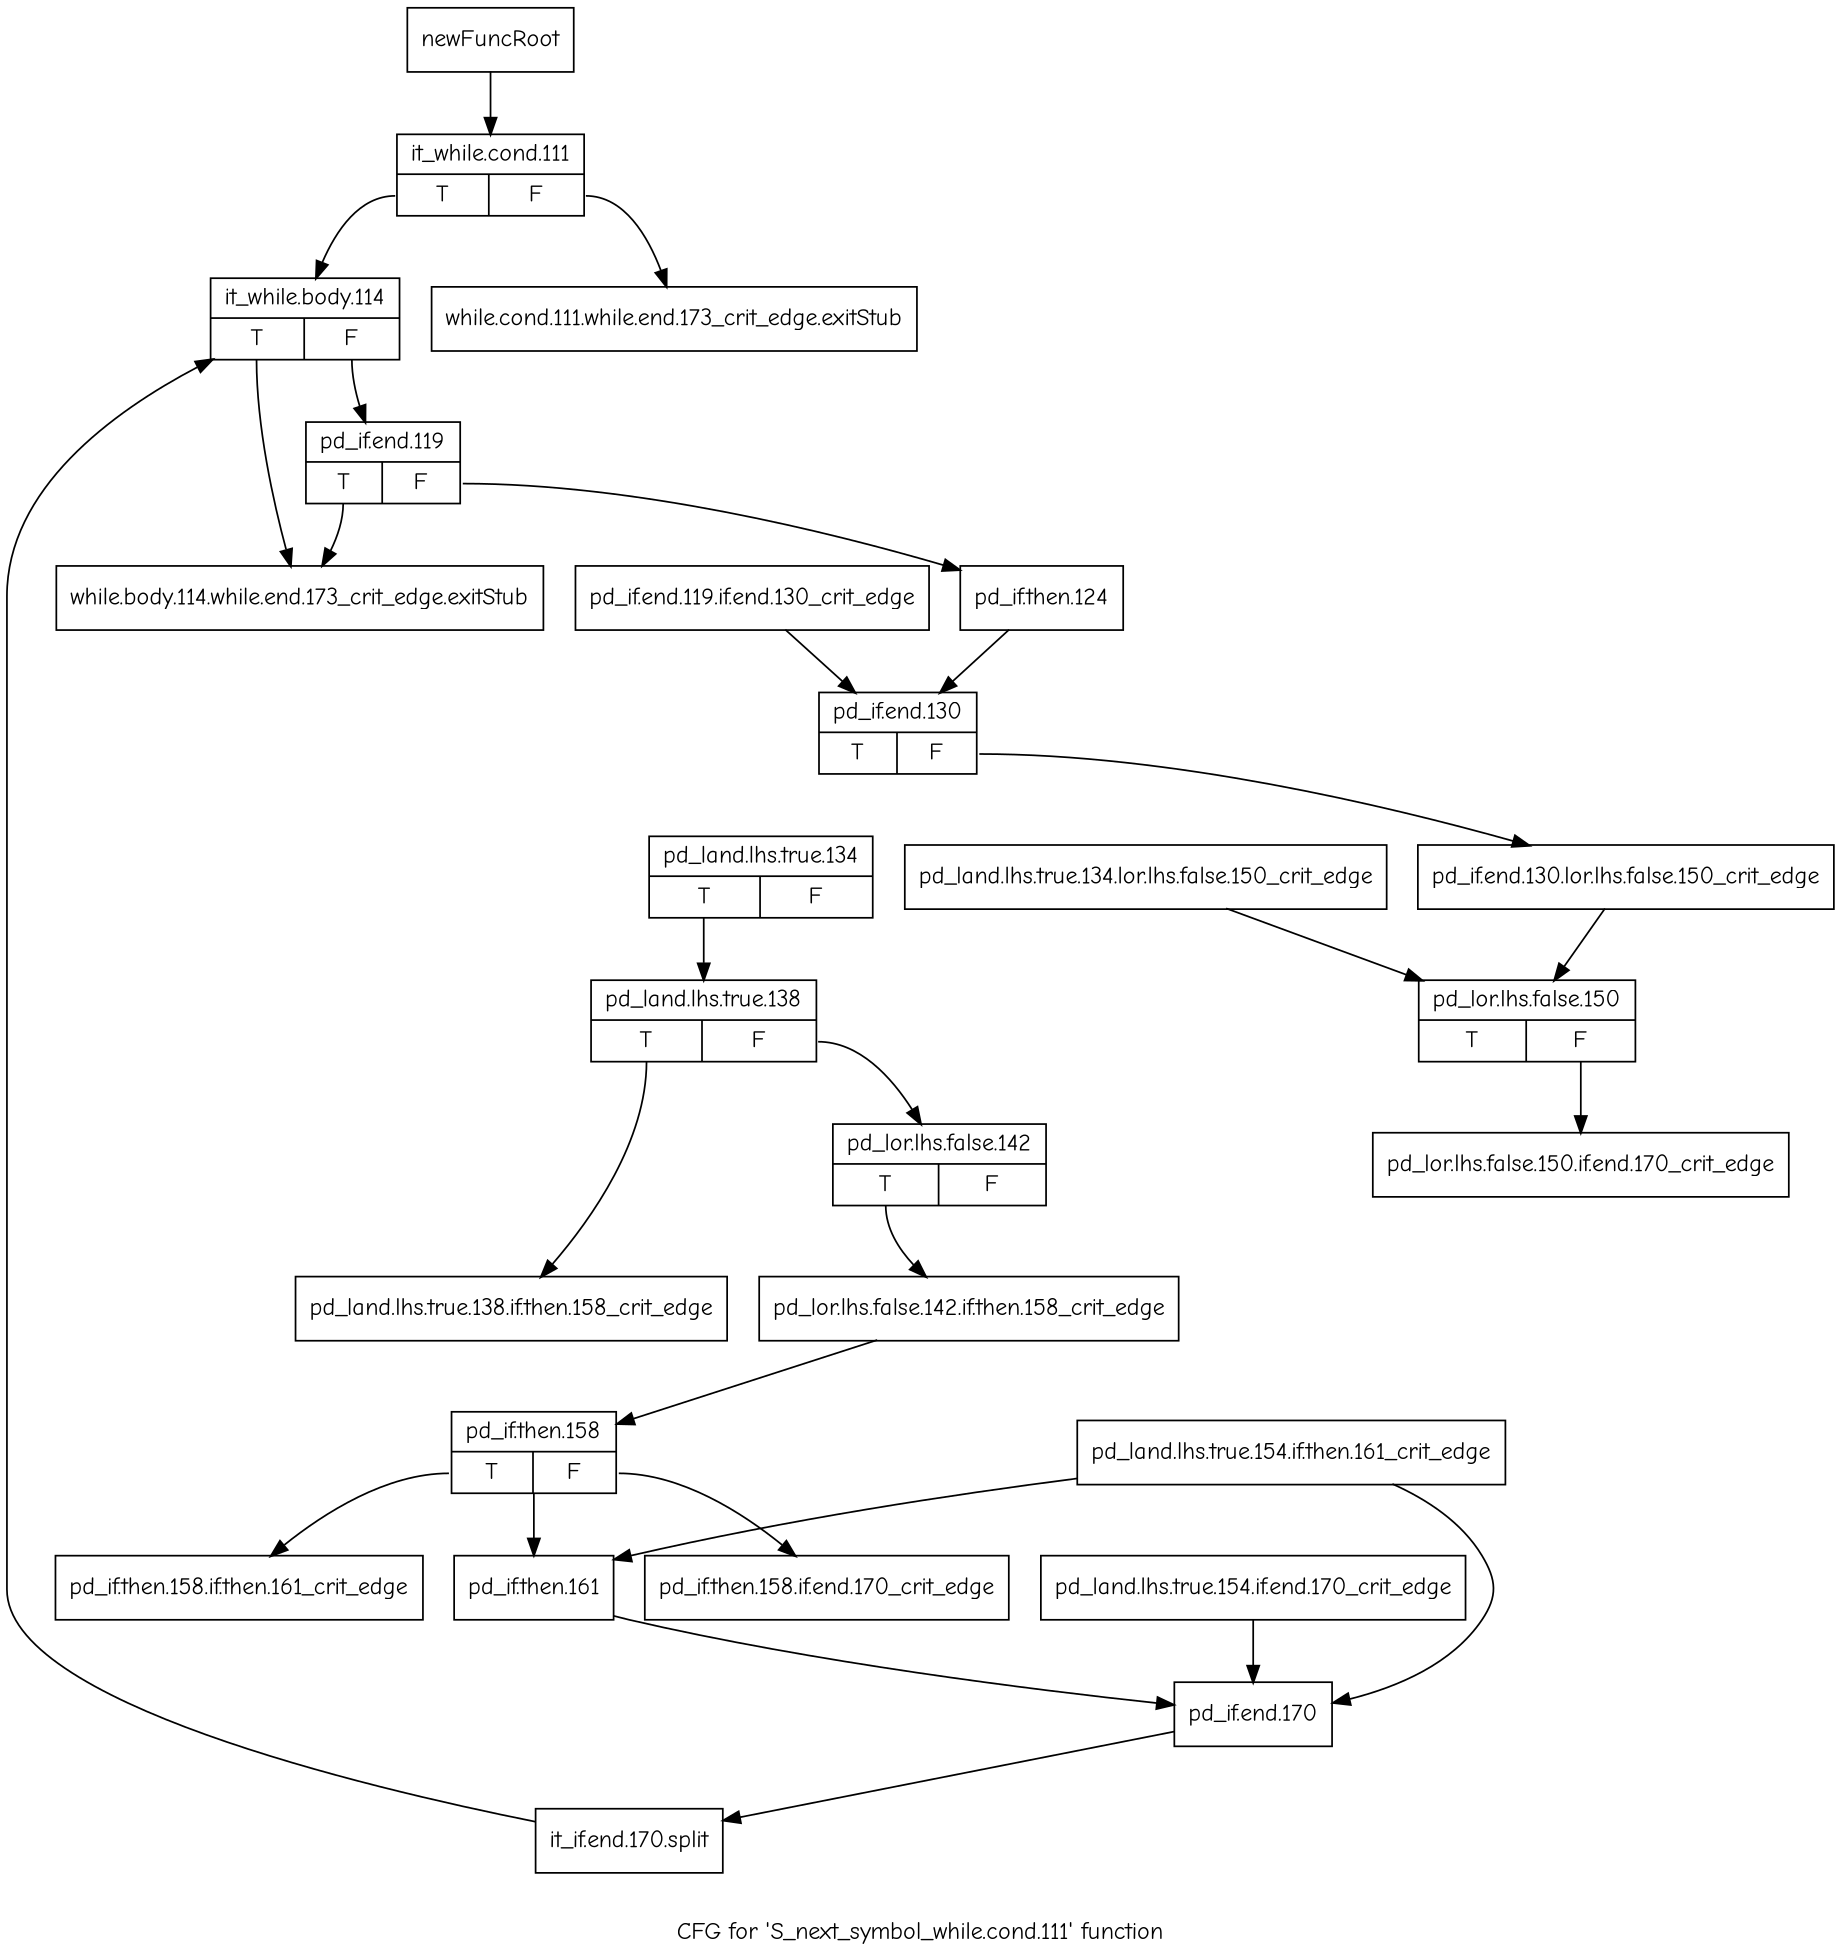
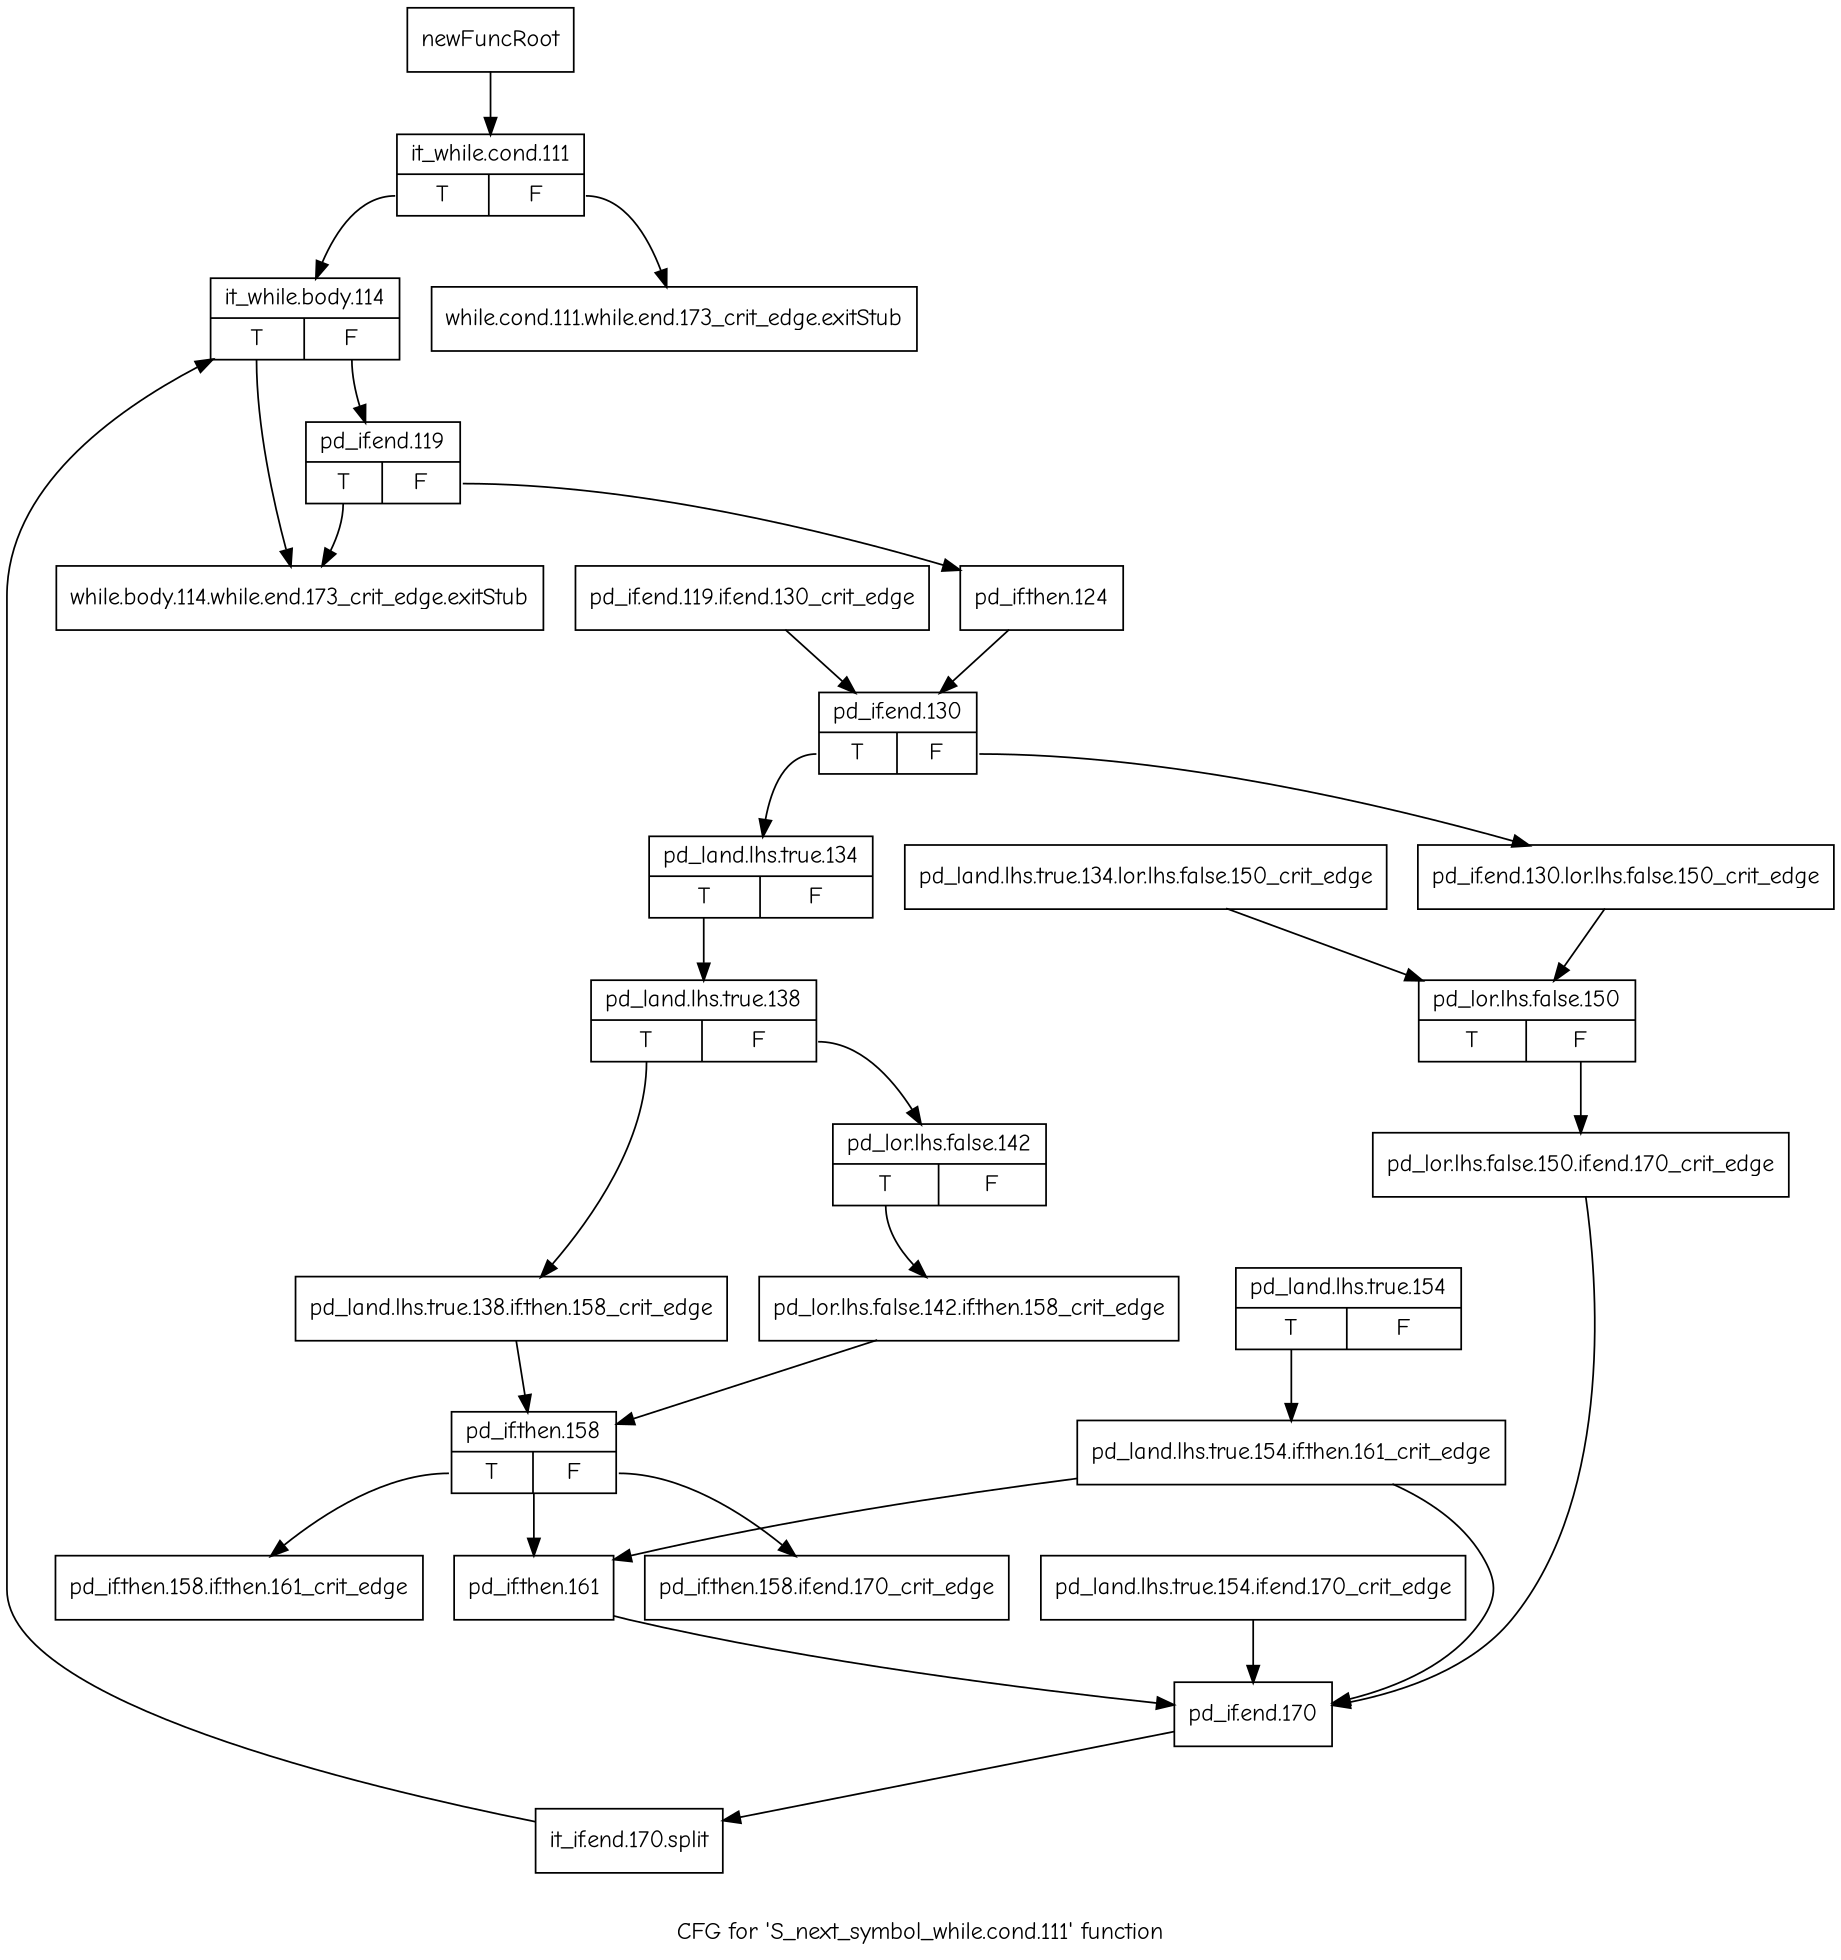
none -> (780, 777)
none -> (1349, 1309)
none -> (521, 1368)
none -> (1570, 1506)
